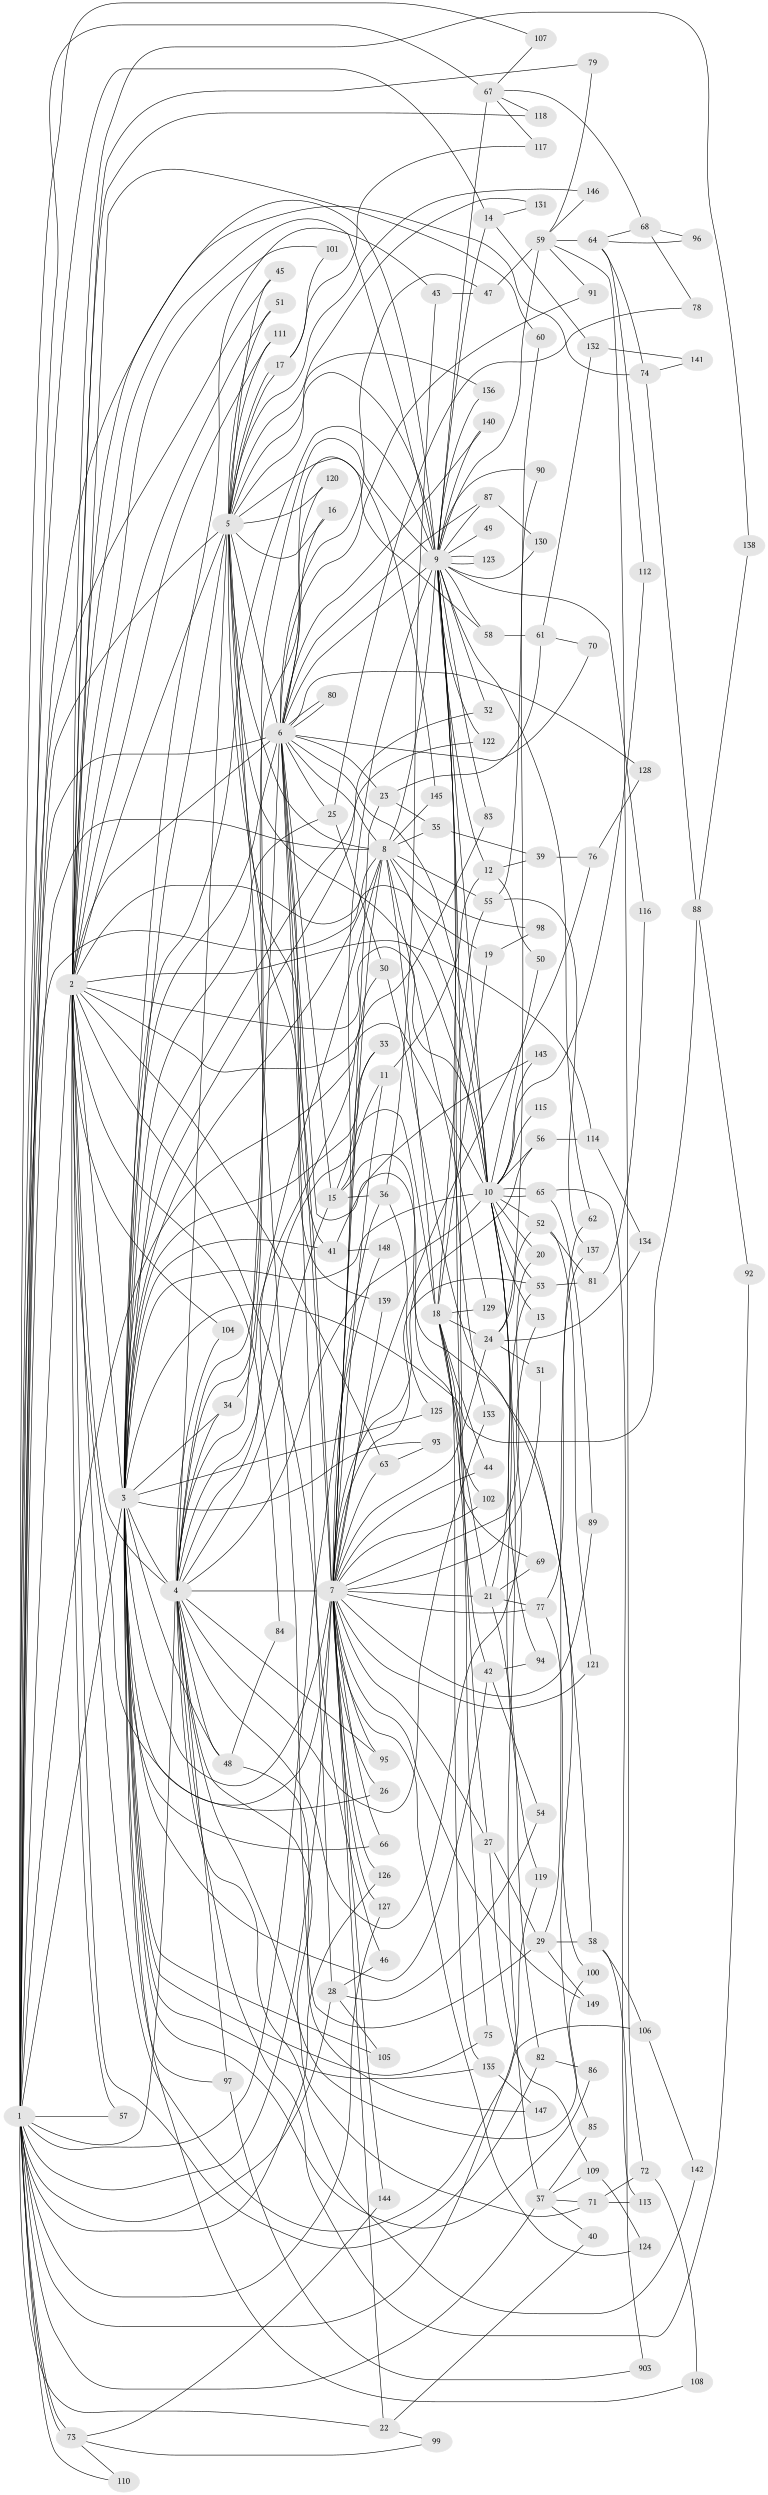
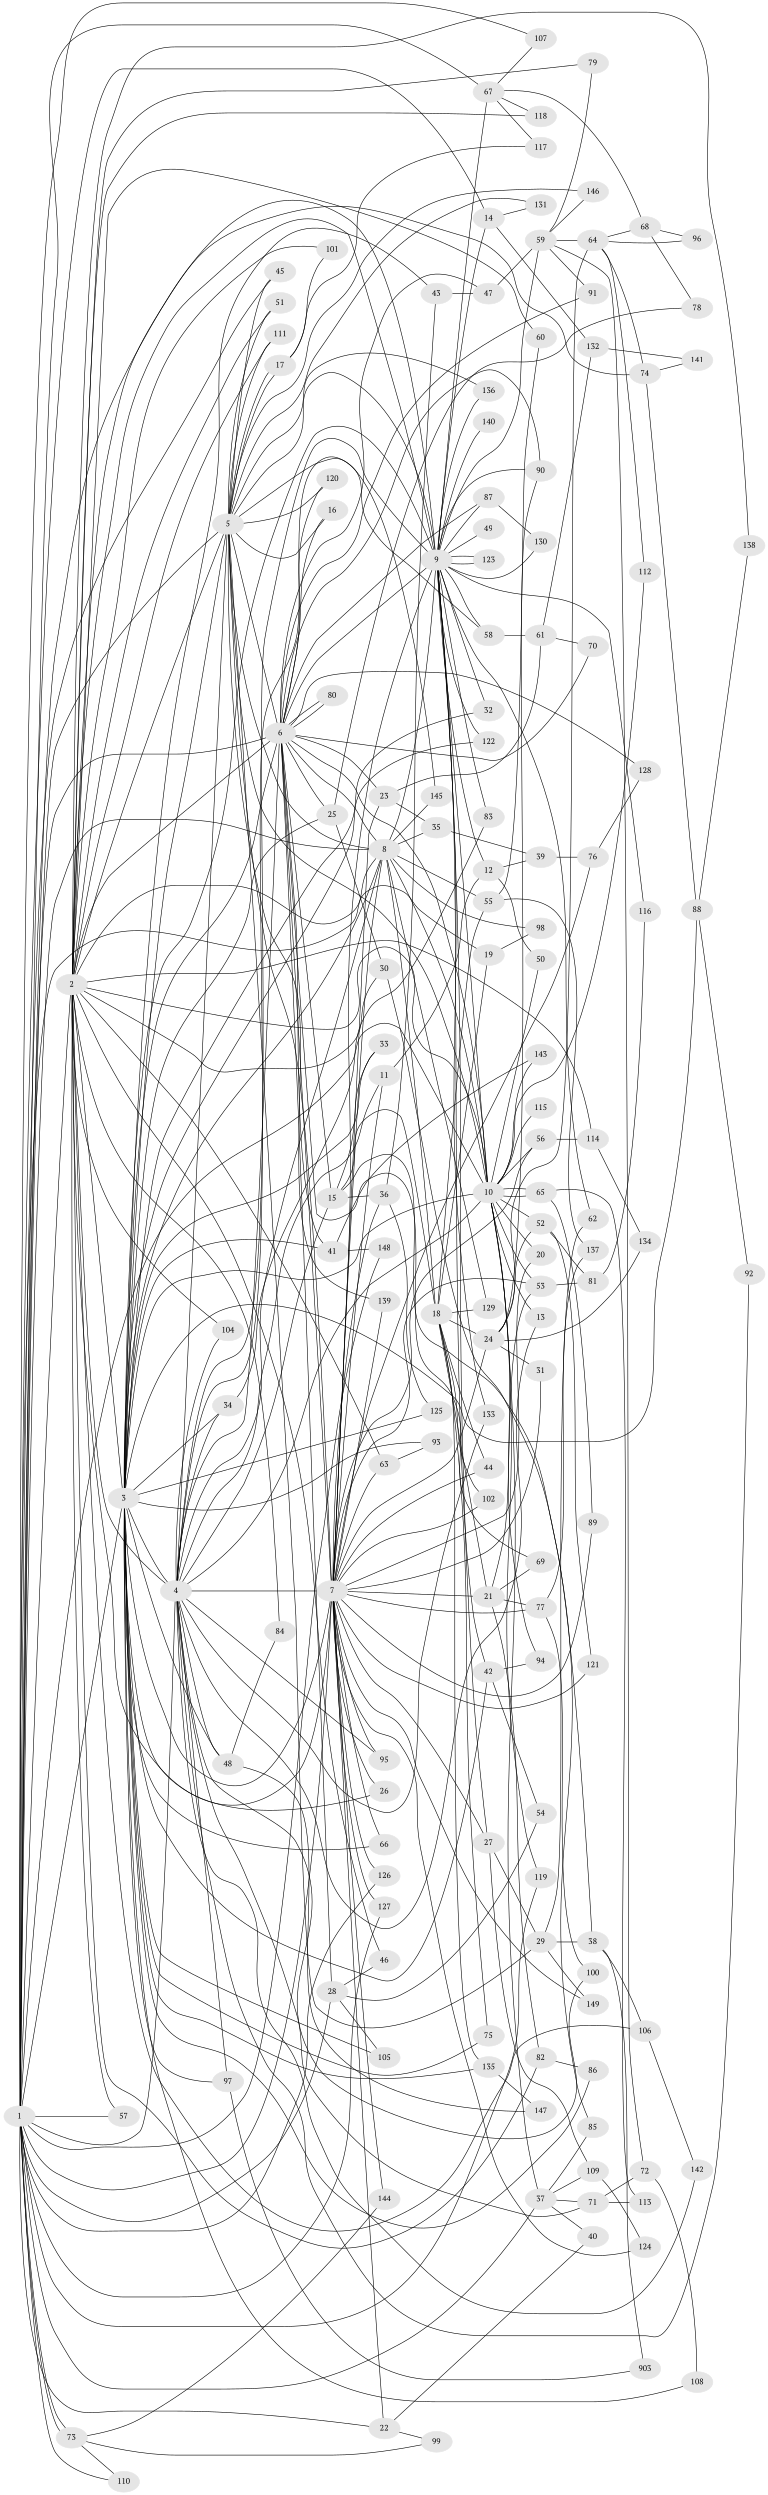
(366, 570) -> (393, 486)
none -> (571, 802)
